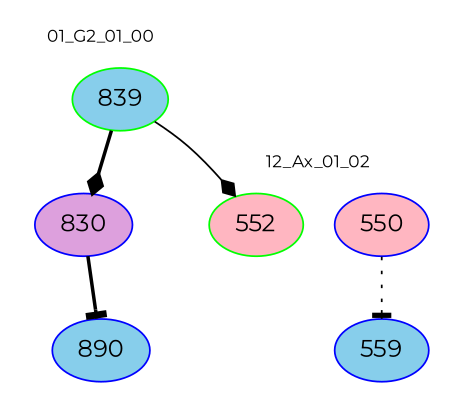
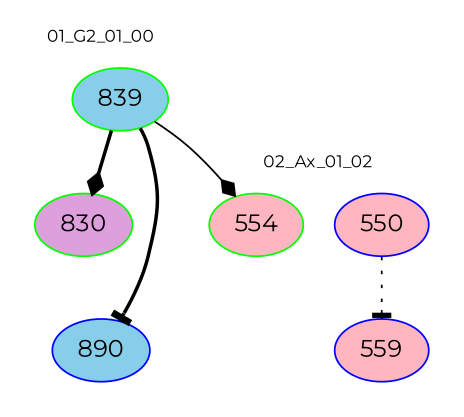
(319, 163) -> (319, 163)
(84, 225) -> (84, 225)
(256, 225) -> (256, 225)
(92, 283) -> (155, 222)
(382, 350) -> (382, 350)
